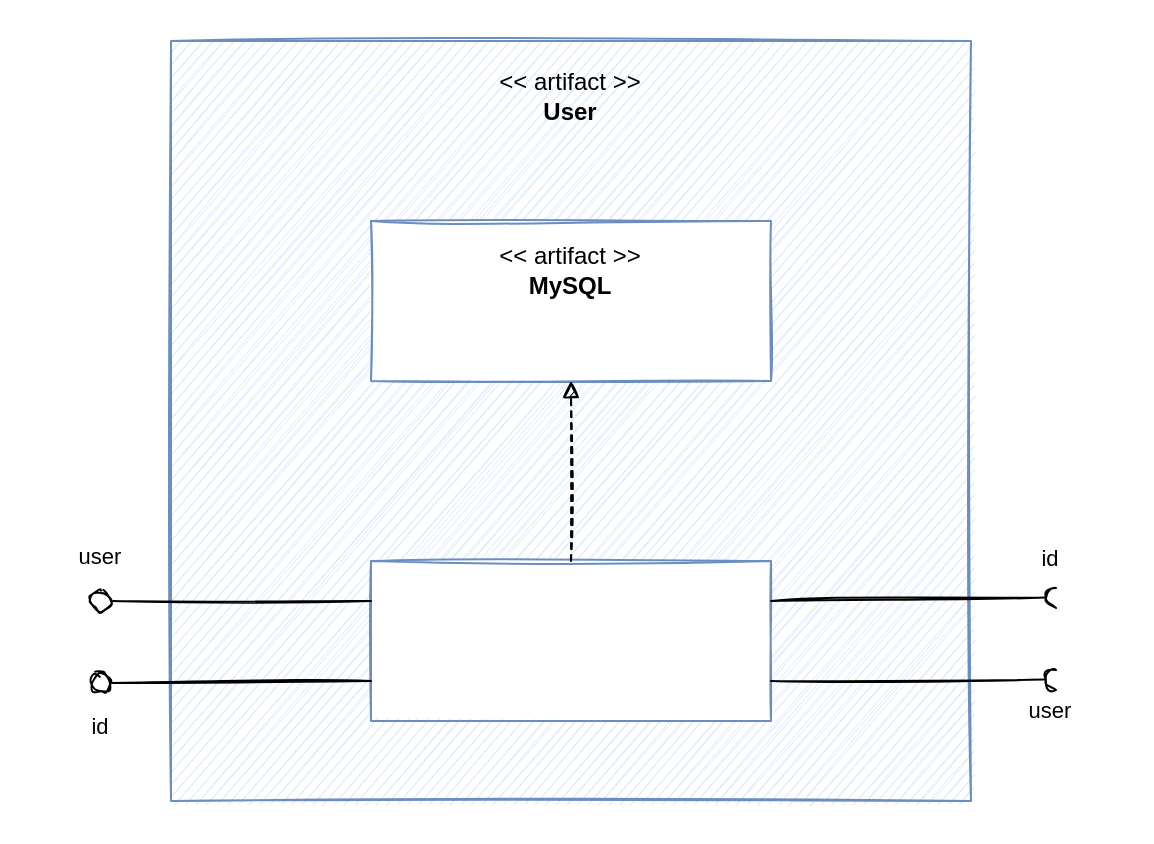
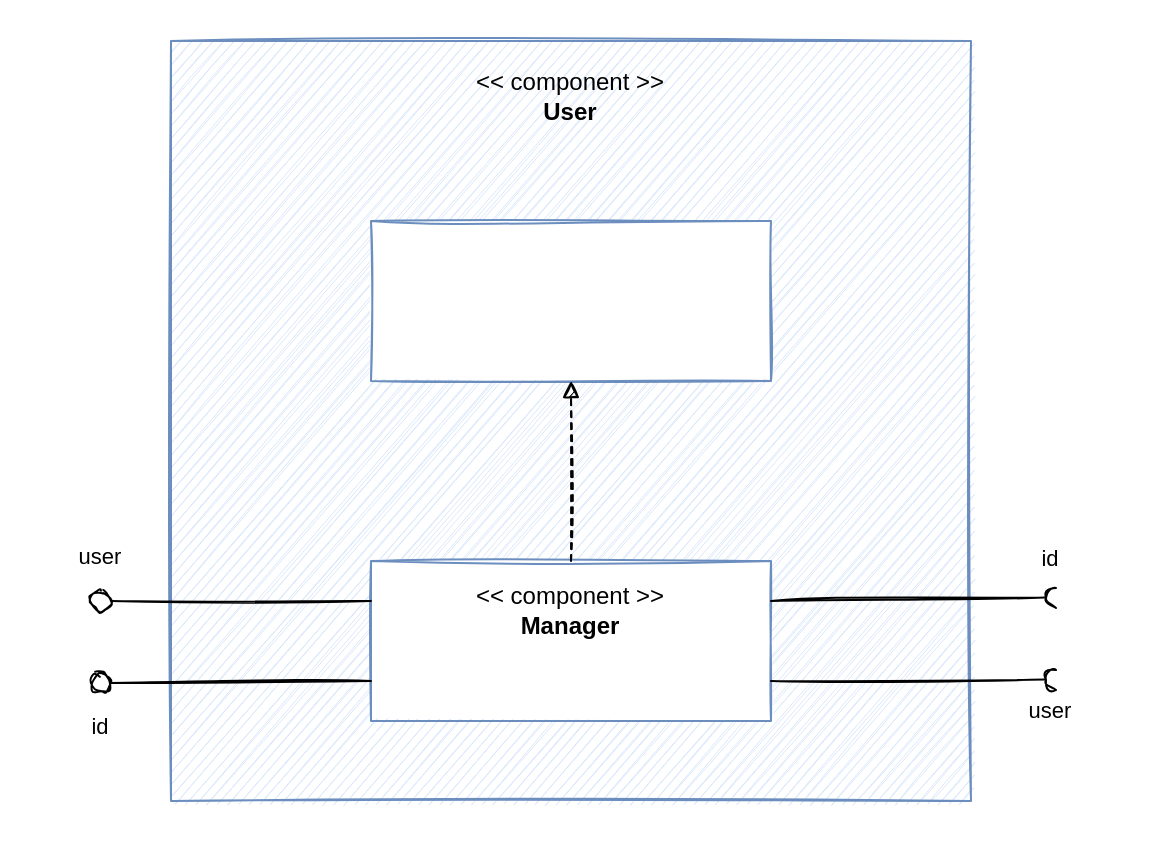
(571, 97) -> (571, 97)
(571, 271) -> none
none -> (571, 611)
